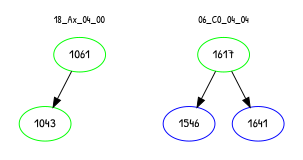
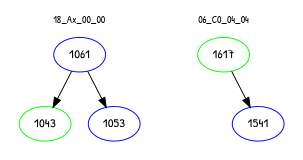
(80, 21) -> (80, 21)
(80, 55) -> (80, 55)
none -> (114, 124)
(189, 124) -> none
(258, 124) -> (258, 124)
